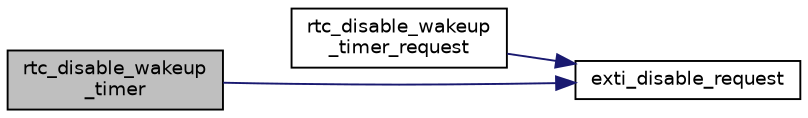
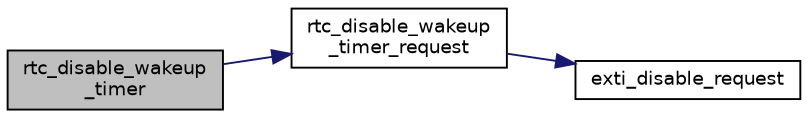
(390, 85) -> (248, 61)
